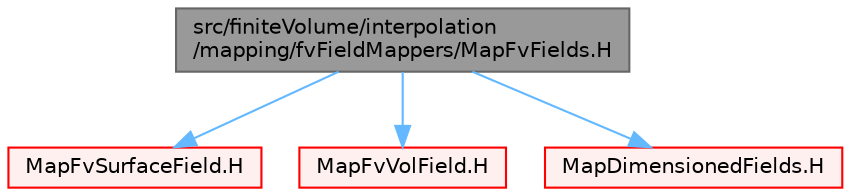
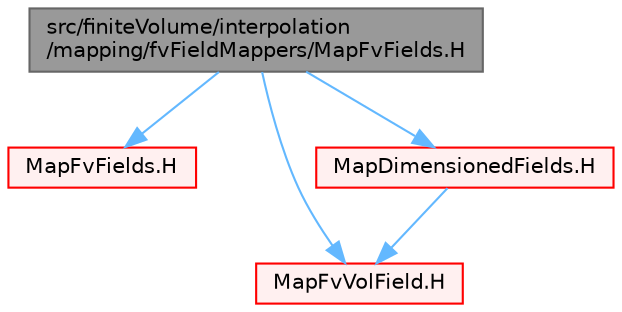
(135, 168) -> (102, 168)
none -> (419, 218)
